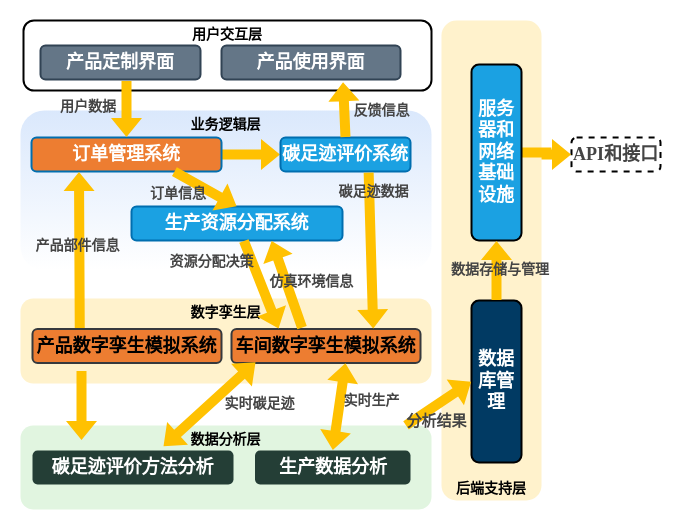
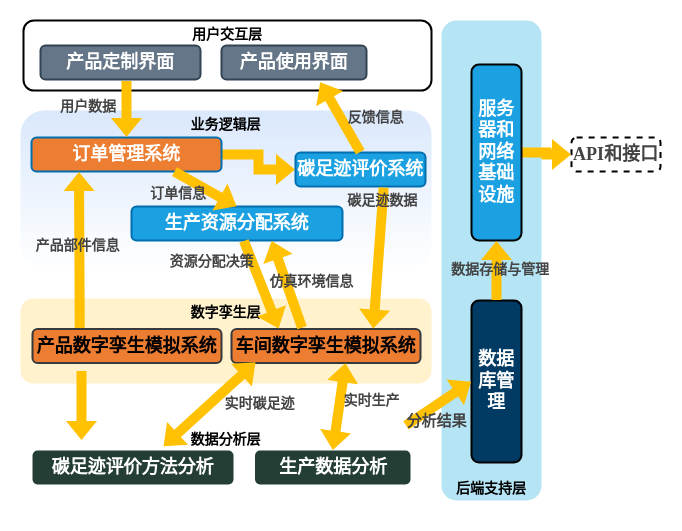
(311, 63) -> (294, 63)
(346, 155) -> (361, 170)
(492, 261) -> (492, 261)
(226, 441) -> (226, 441)
